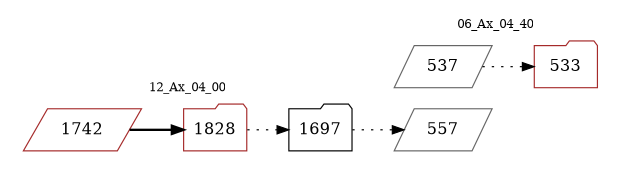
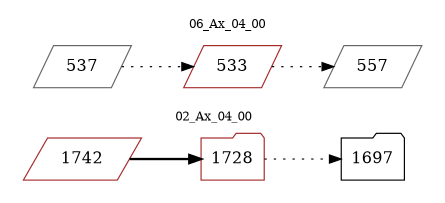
(496, 25) -> (228, 25)
(566, 67) -> (233, 67)
(188, 88) -> (214, 118)
(215, 130) -> (233, 159)
(372, 130) -> (297, 67)
